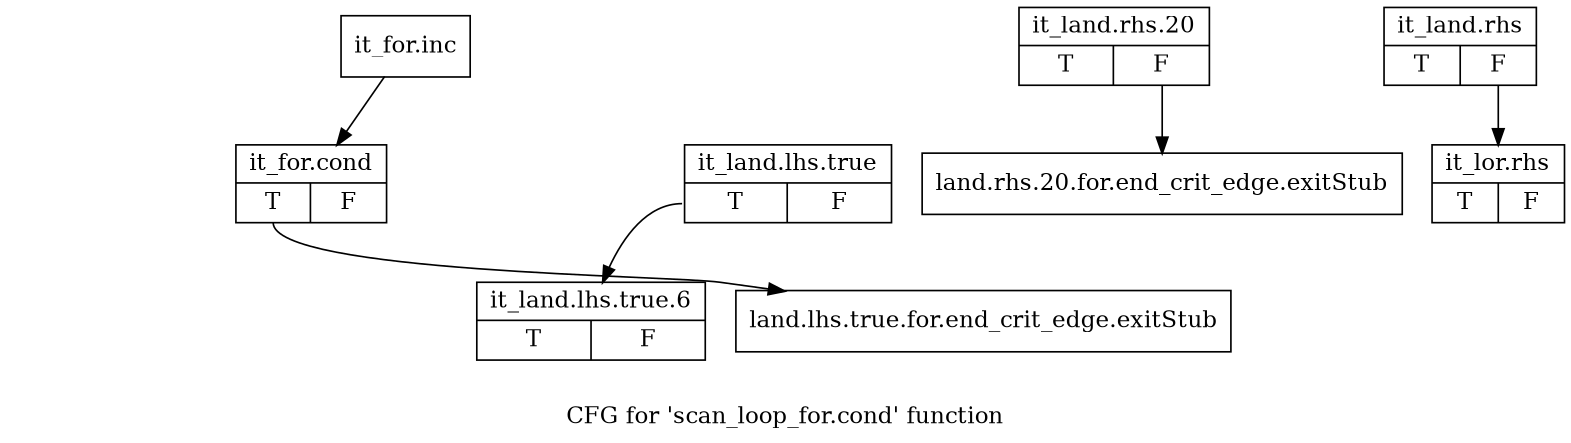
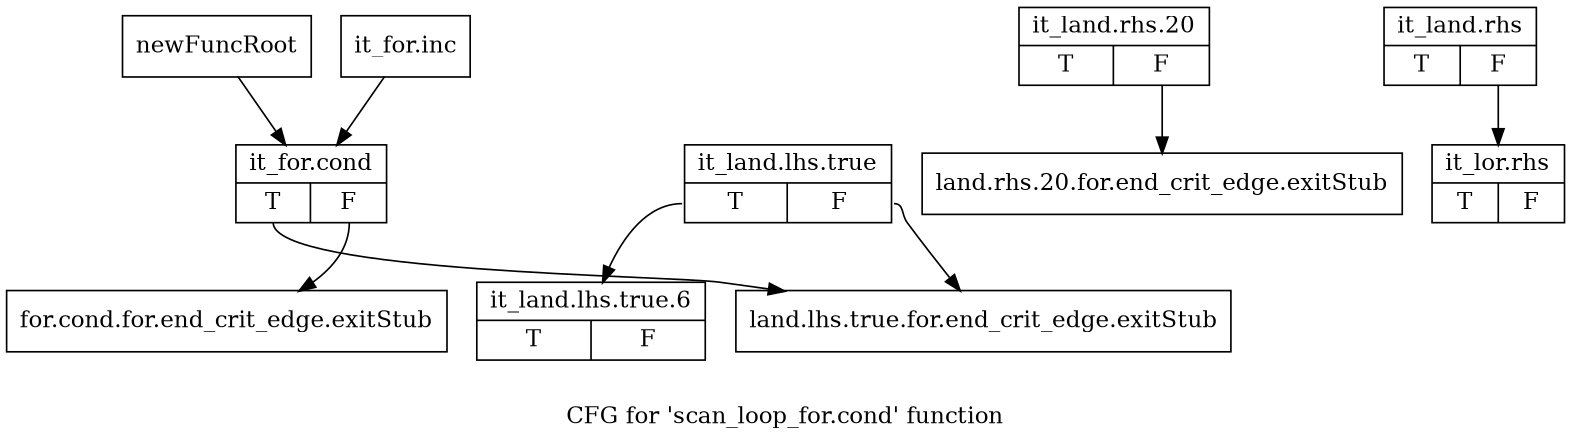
none -> (217, 46)
none -> (921, 240)
none -> (227, 321)
